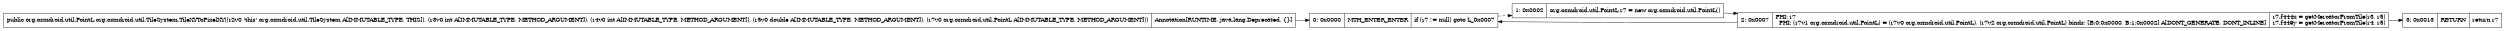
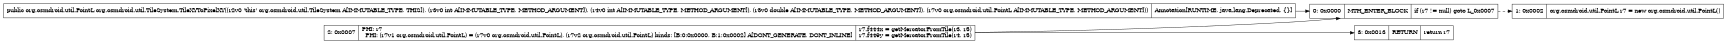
(1729, 13) -> none
(1378, 20) -> (1378, 11)
